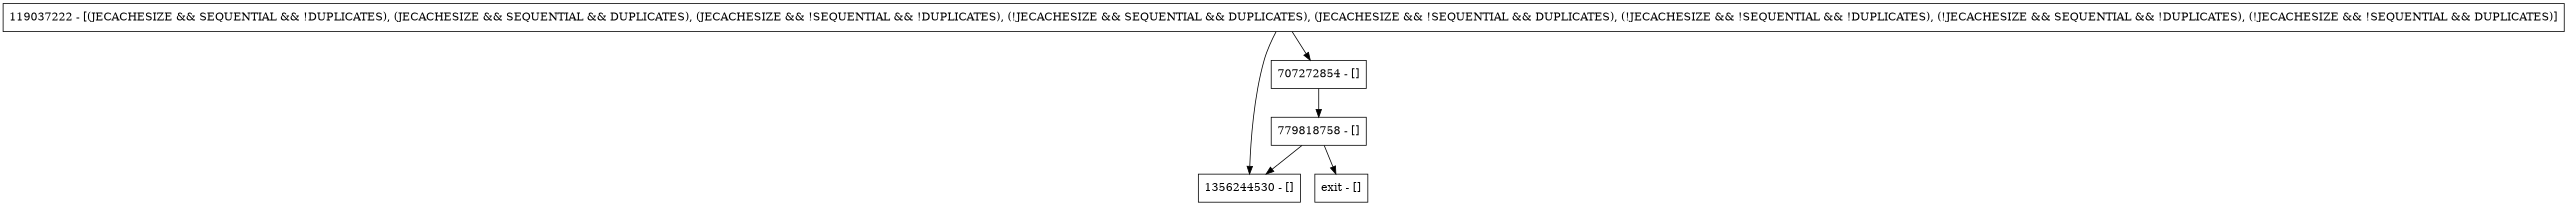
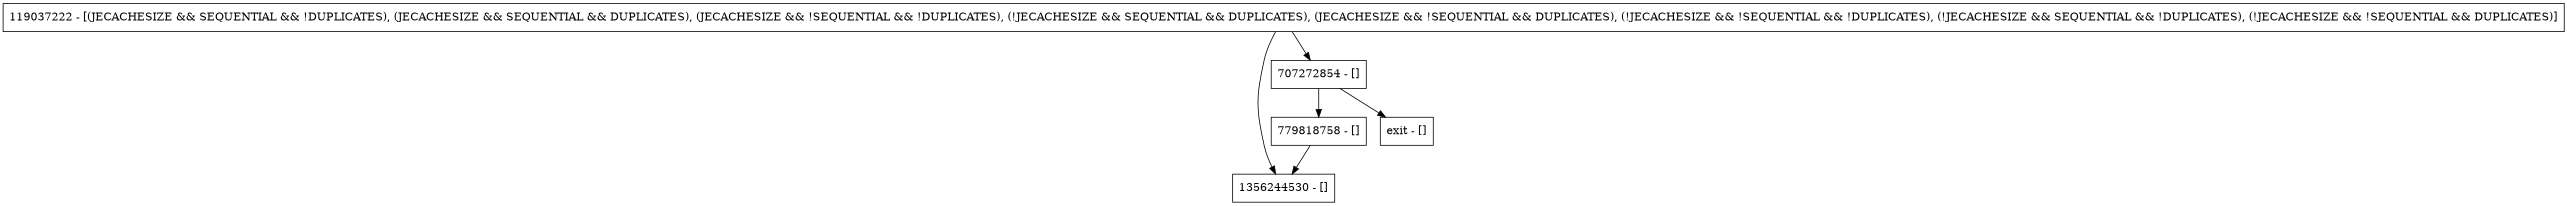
(1329, 156) -> (1359, 101)
